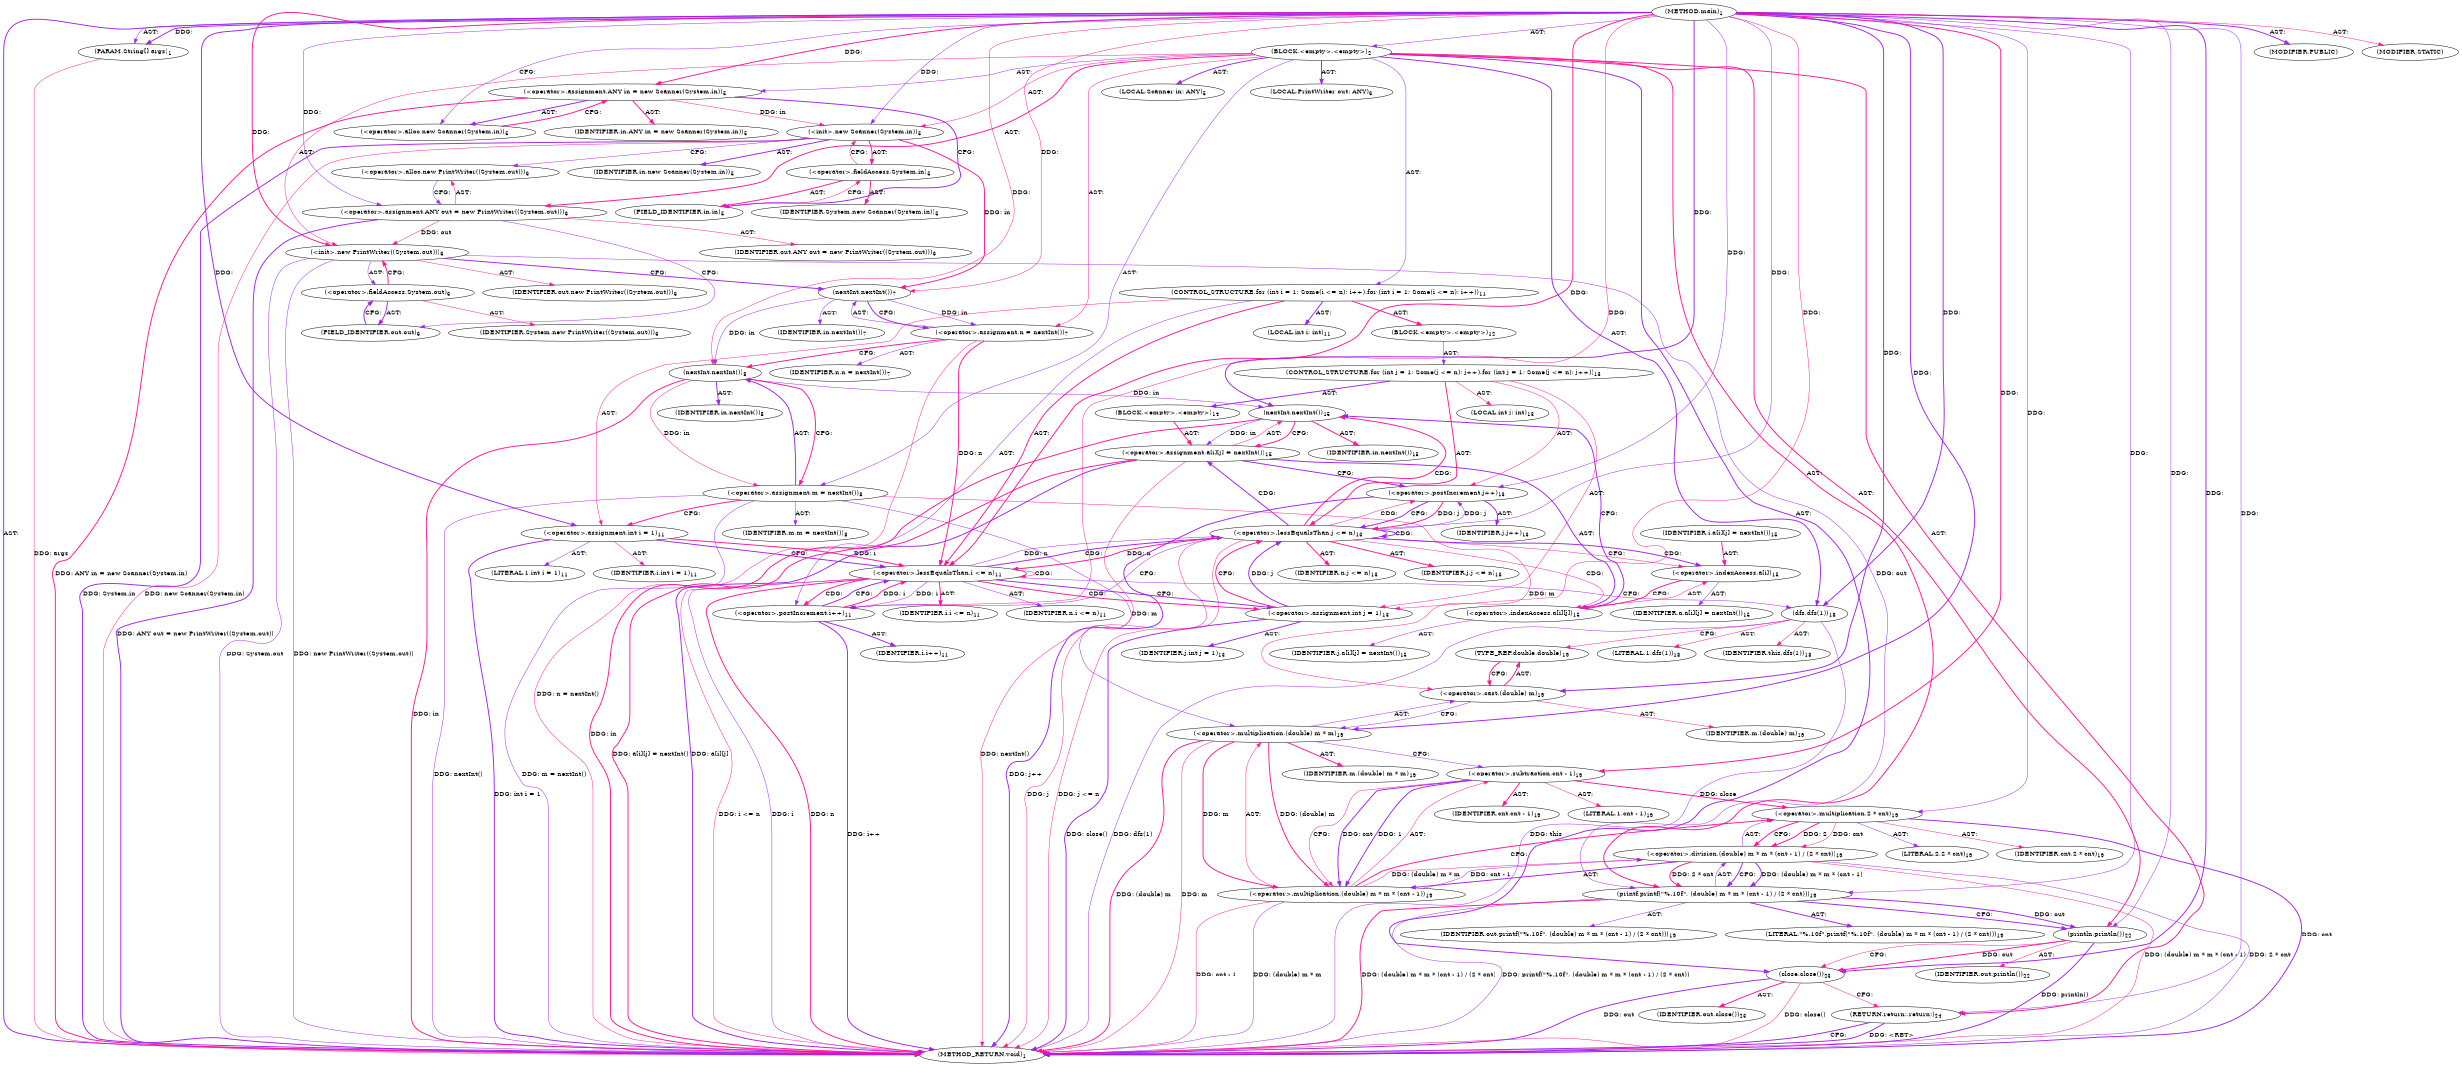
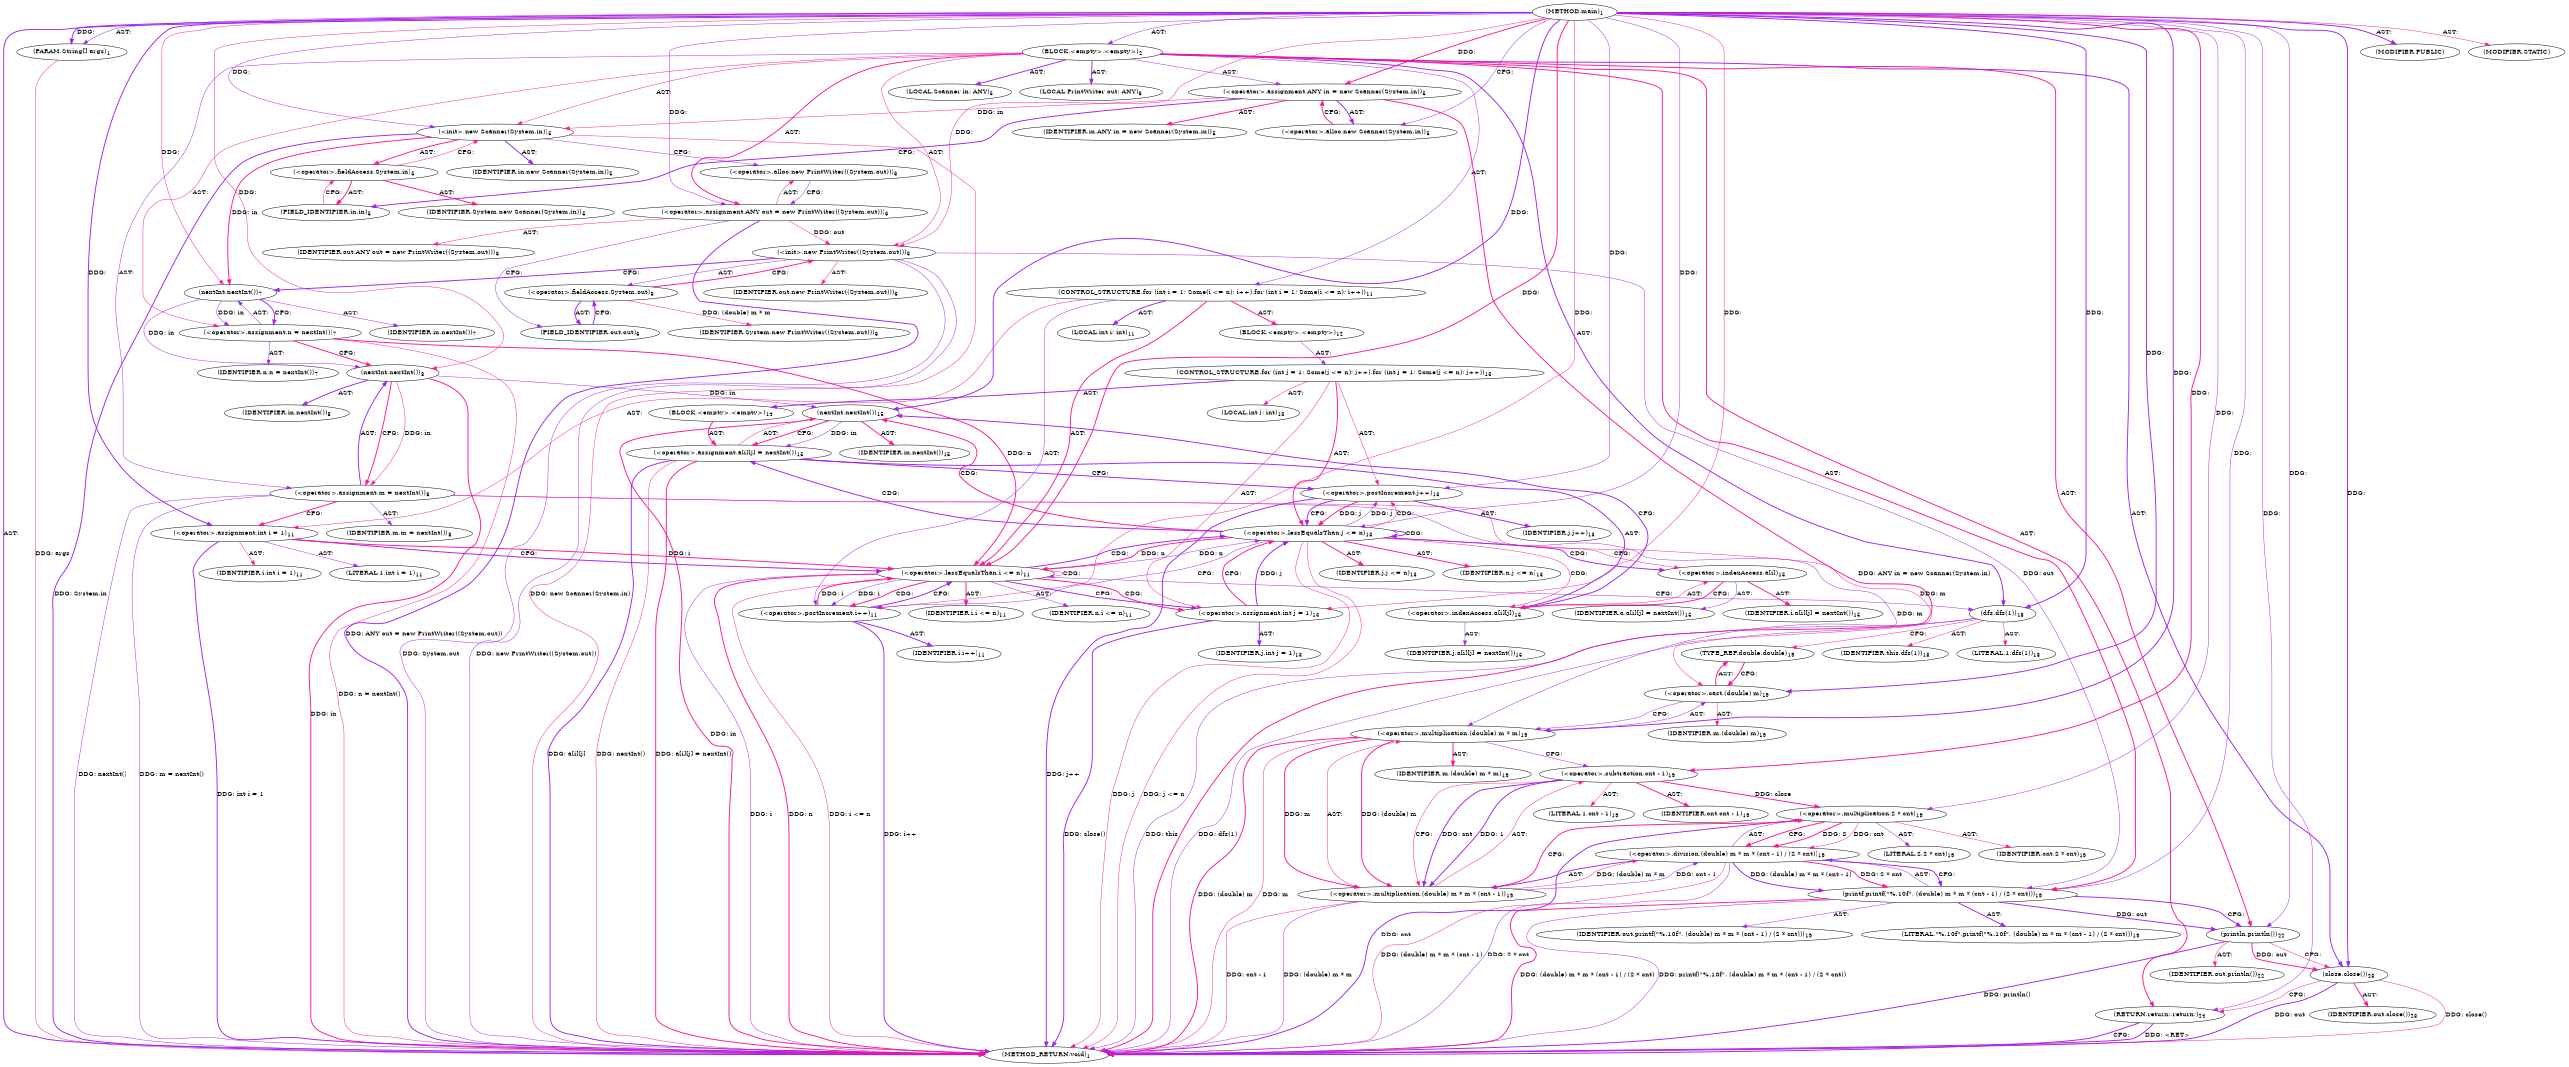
(494, 25) -> (1176, 91)
(498, 313) -> (737, 313)
(1723, 551) -> (1767, 592)
